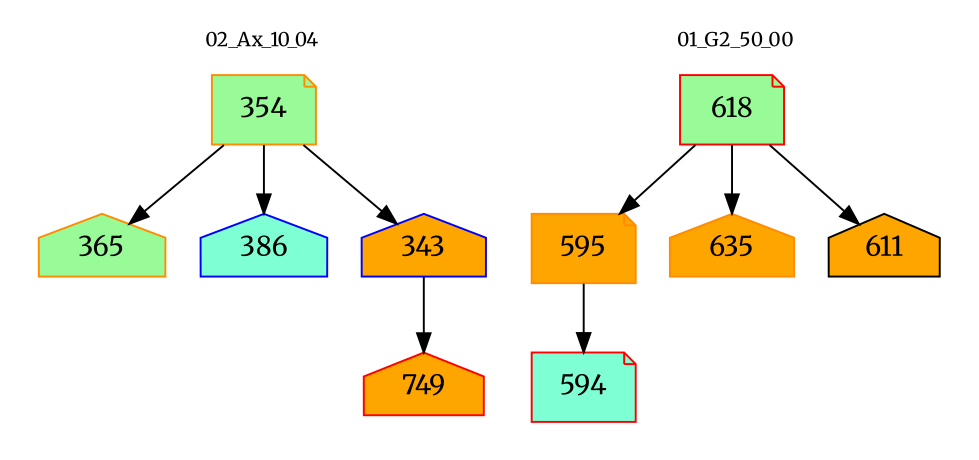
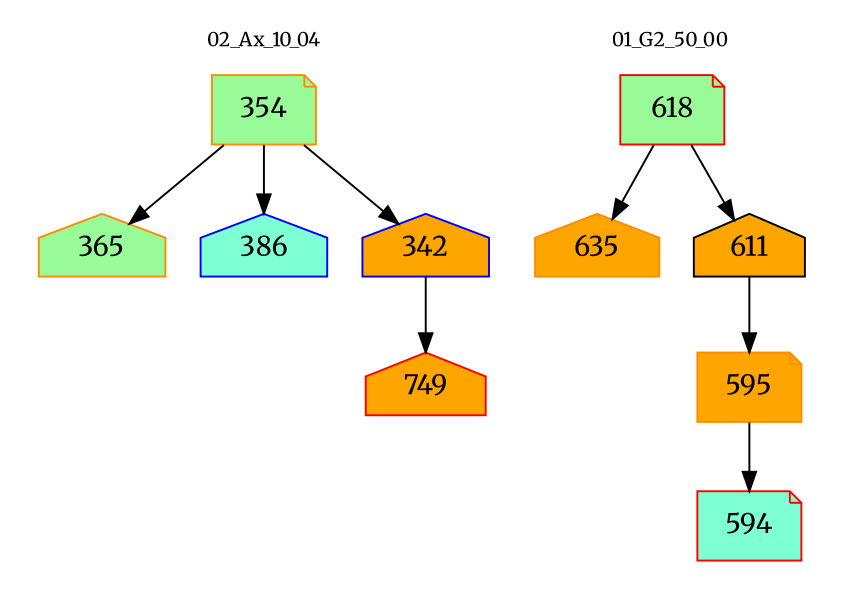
(665, 173) -> (749, 305)
(424, 249) -> (426, 249)
